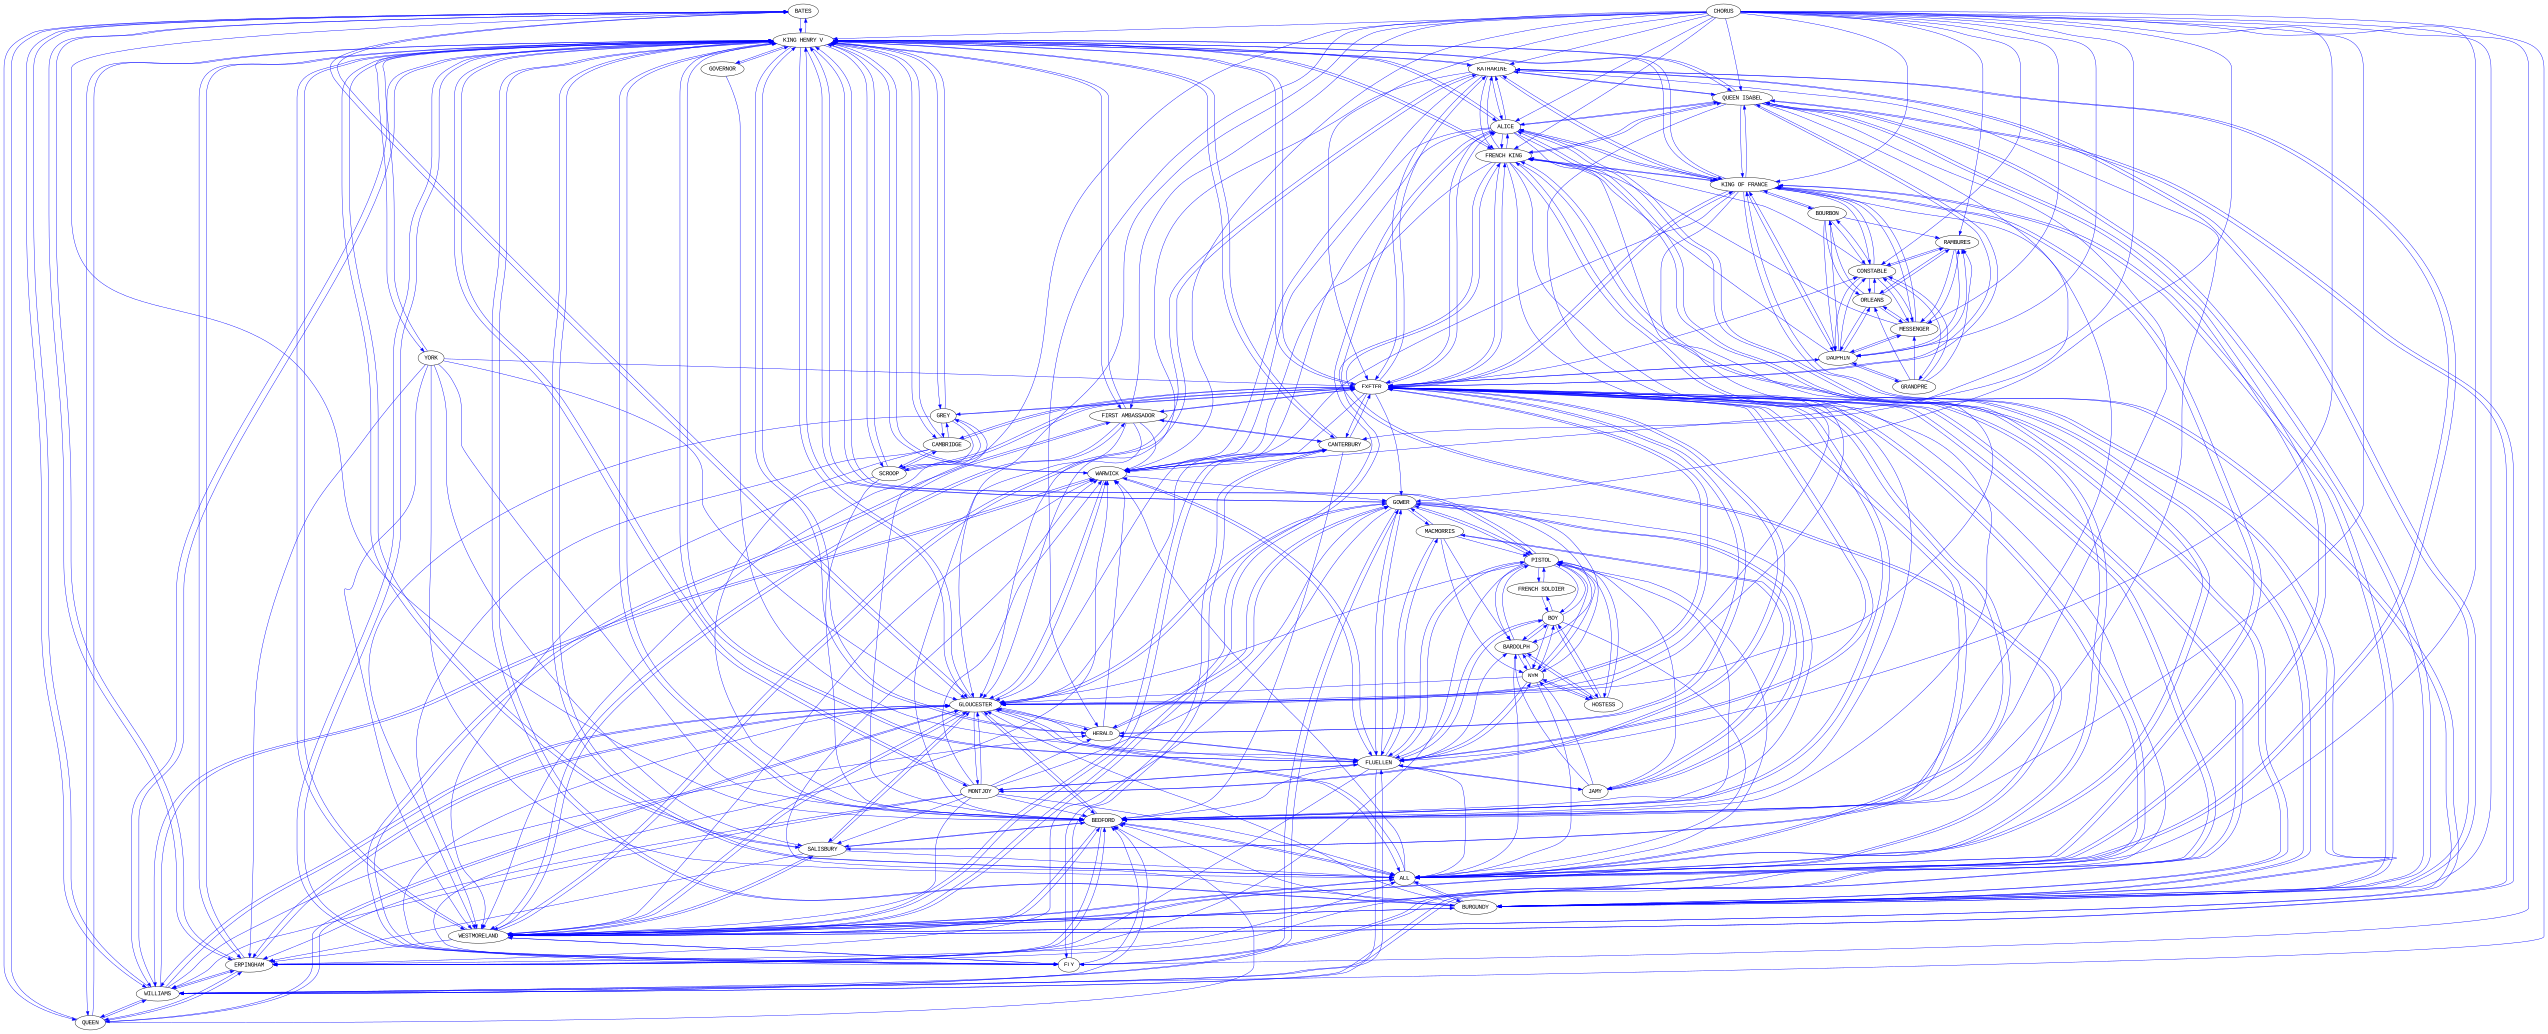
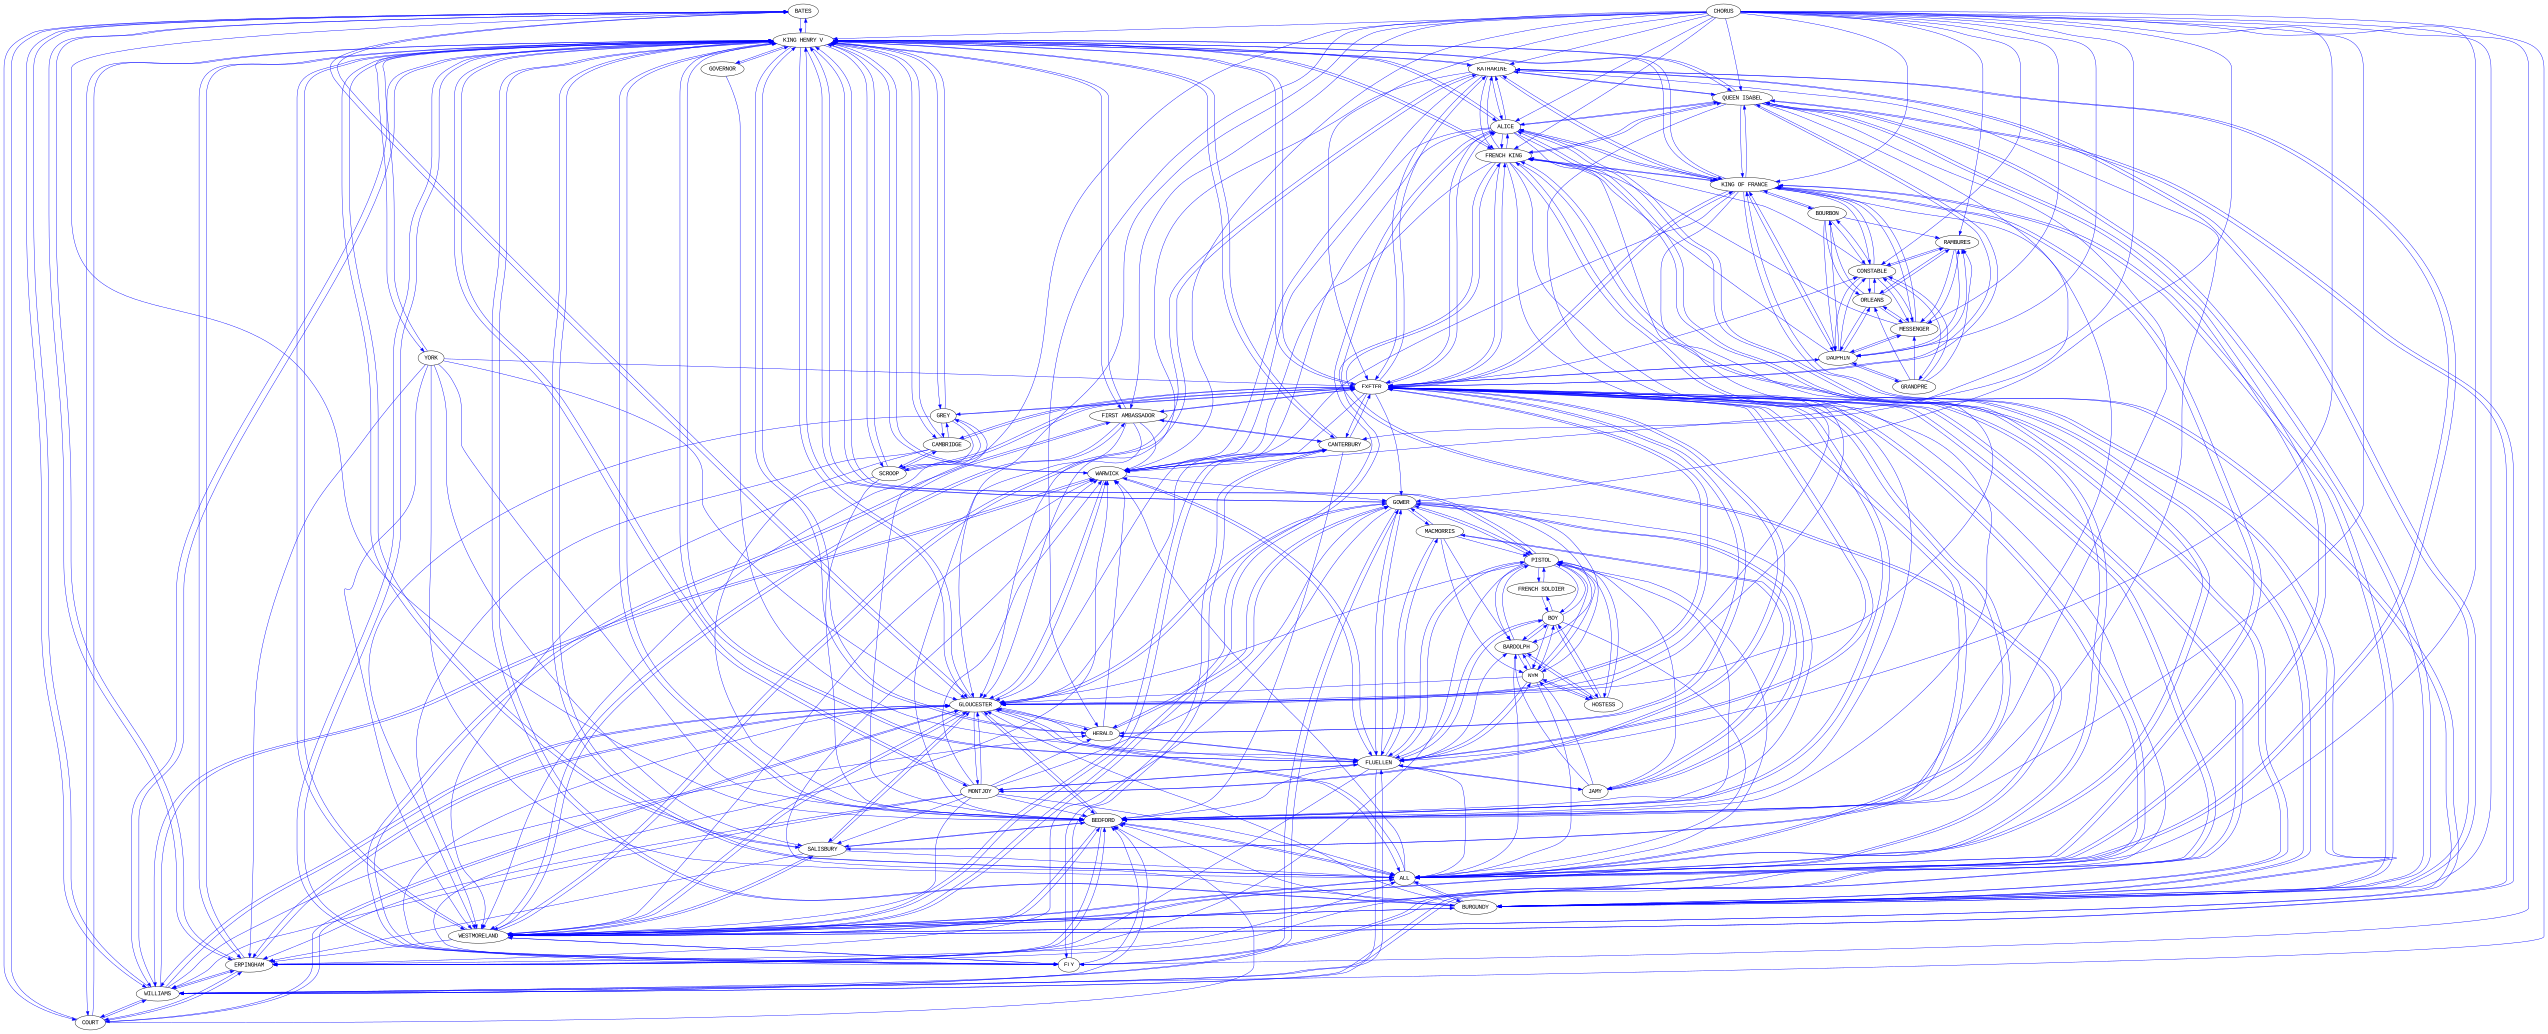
(90, 1023) -> (90, 1023)
